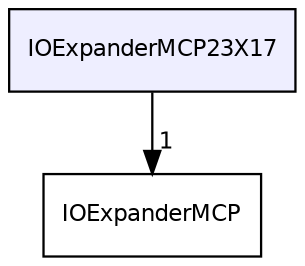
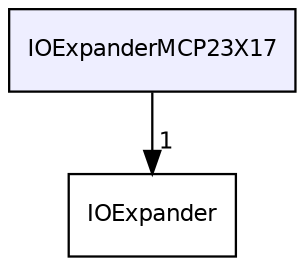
(152, 215) -> (152, 215)
